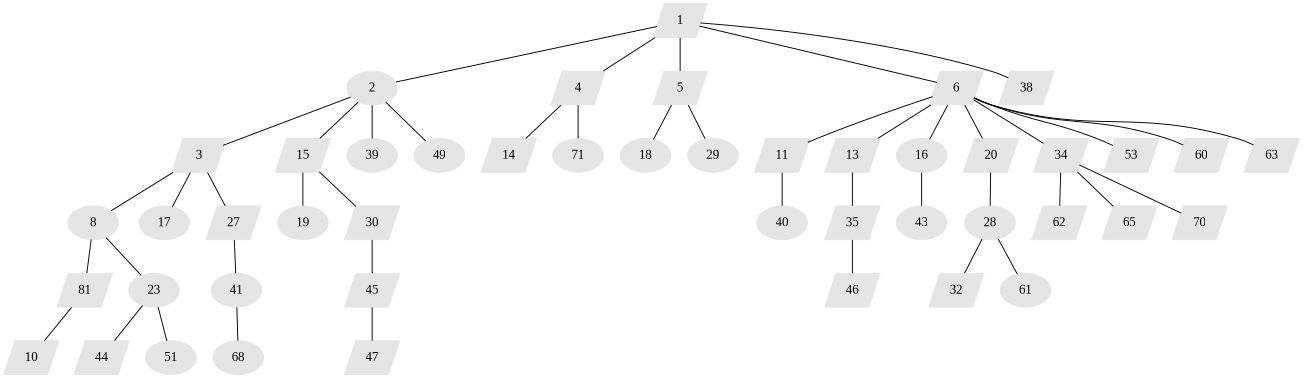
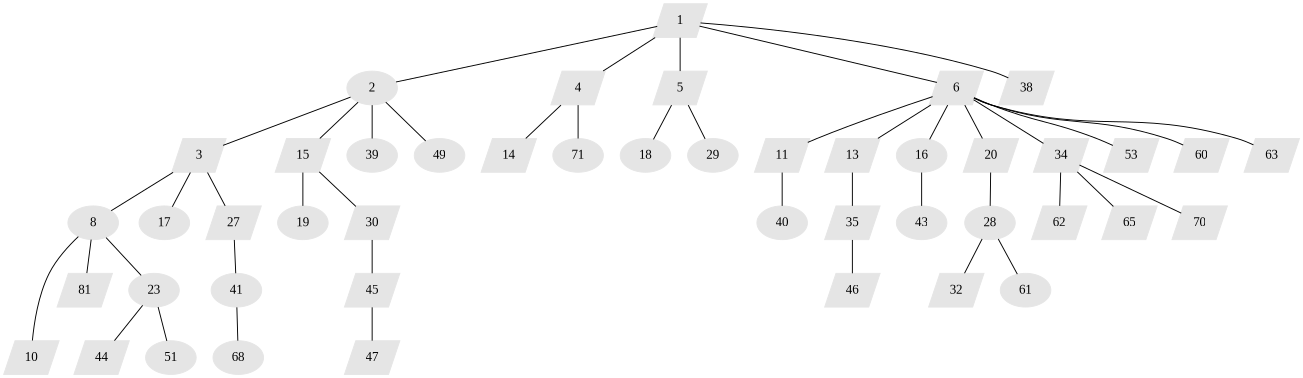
(58, 324) -> (45, 284)
